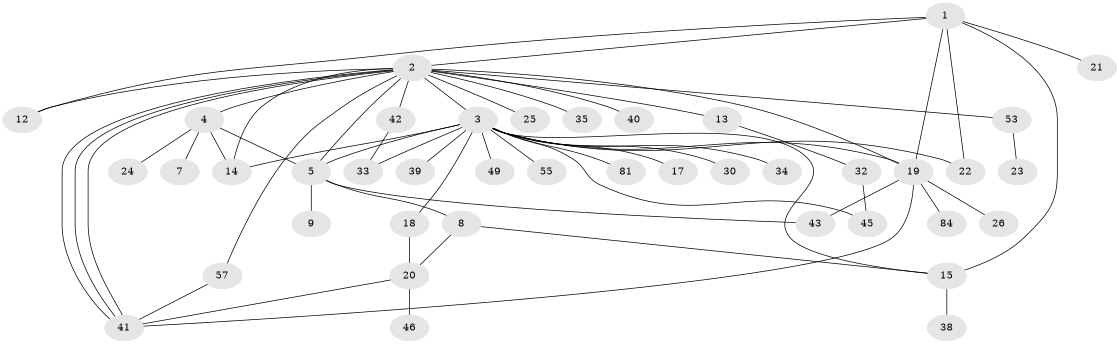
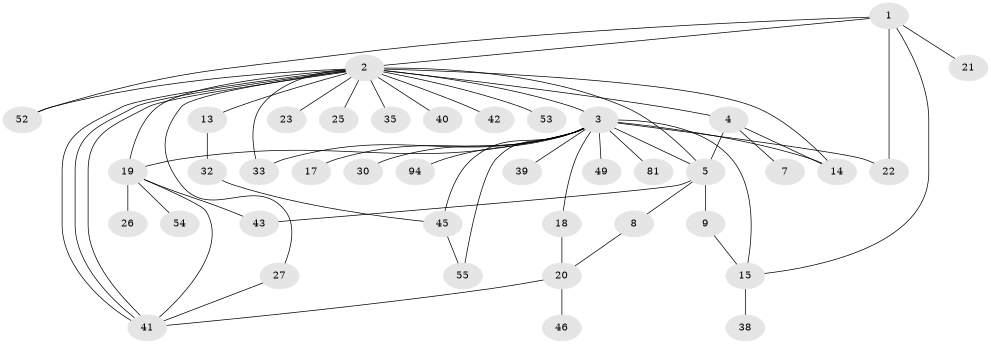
(929, 94) -> none
(22, 120) -> (22, 120)
(1015, 146) -> (326, 94)
(376, 151) -> (285, 86)
(128, 172) -> none
(782, 172) -> (415, 172)
(947, 224) -> (180, 224)
none -> (453, 250)
(704, 250) -> (725, 250)
(222, 276) -> (280, 276)
